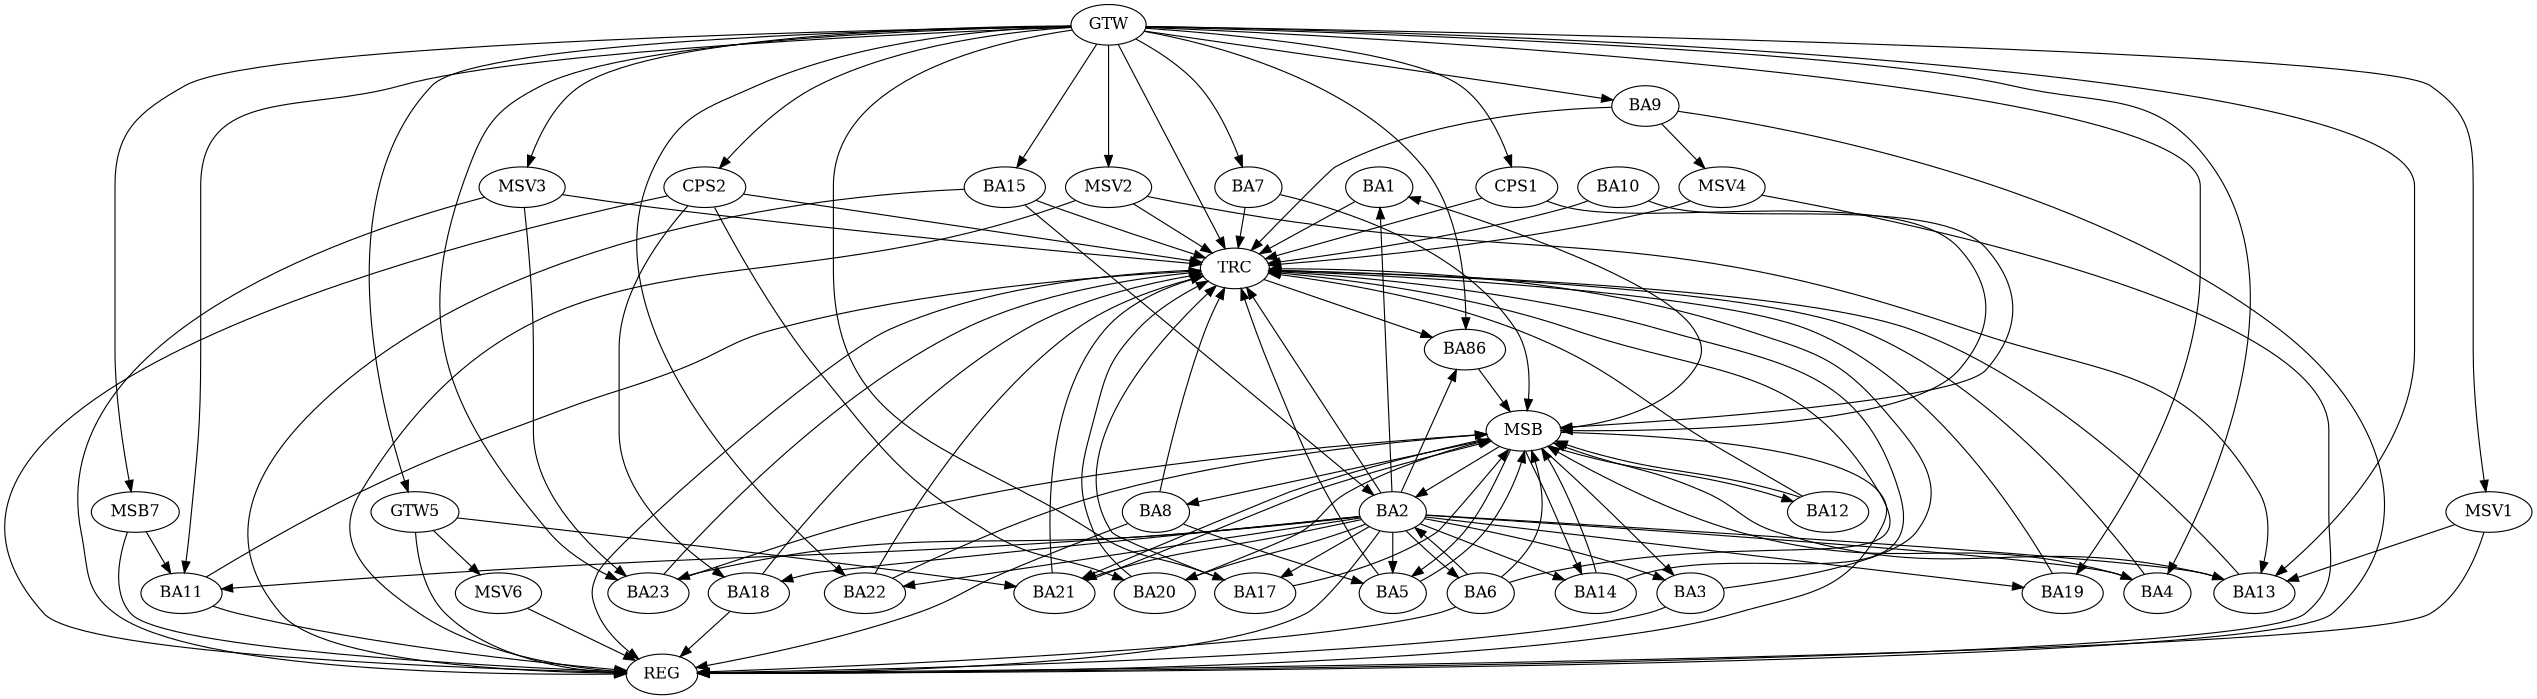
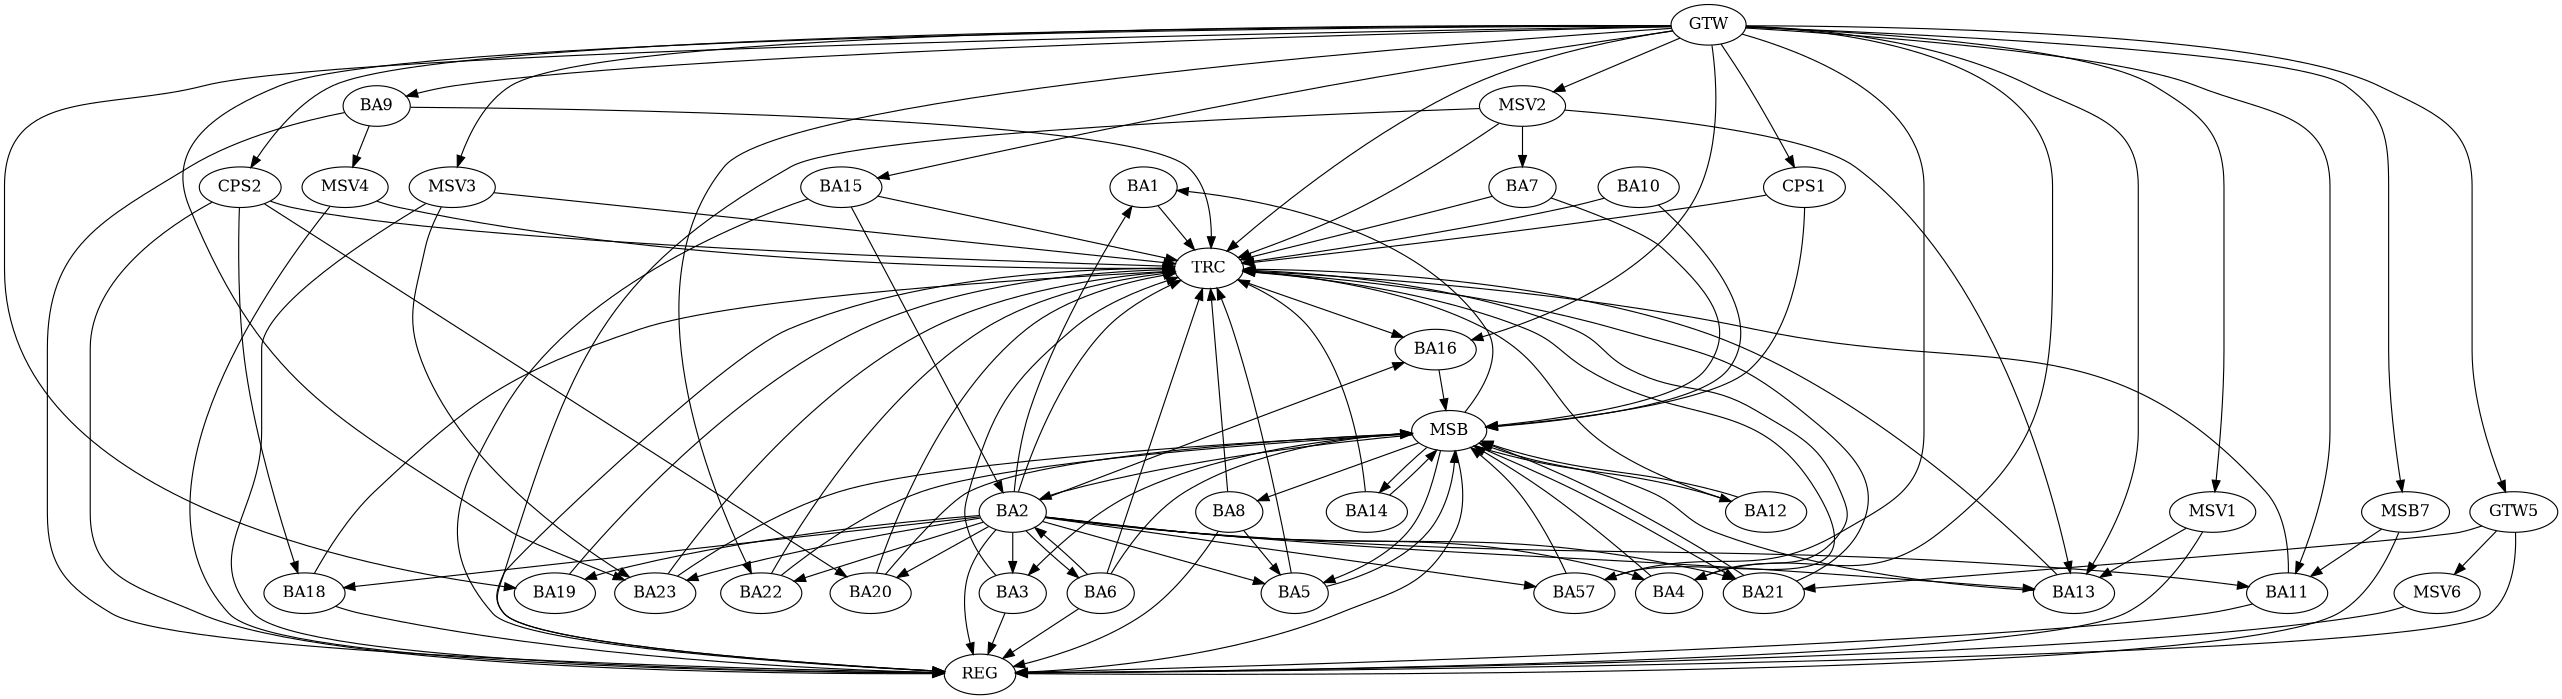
(1200, 87) -> (1522, 141)
(1465, 350) -> (1436, 350)
(1487, 550) -> none
(1255, 593) -> (1574, 593)
